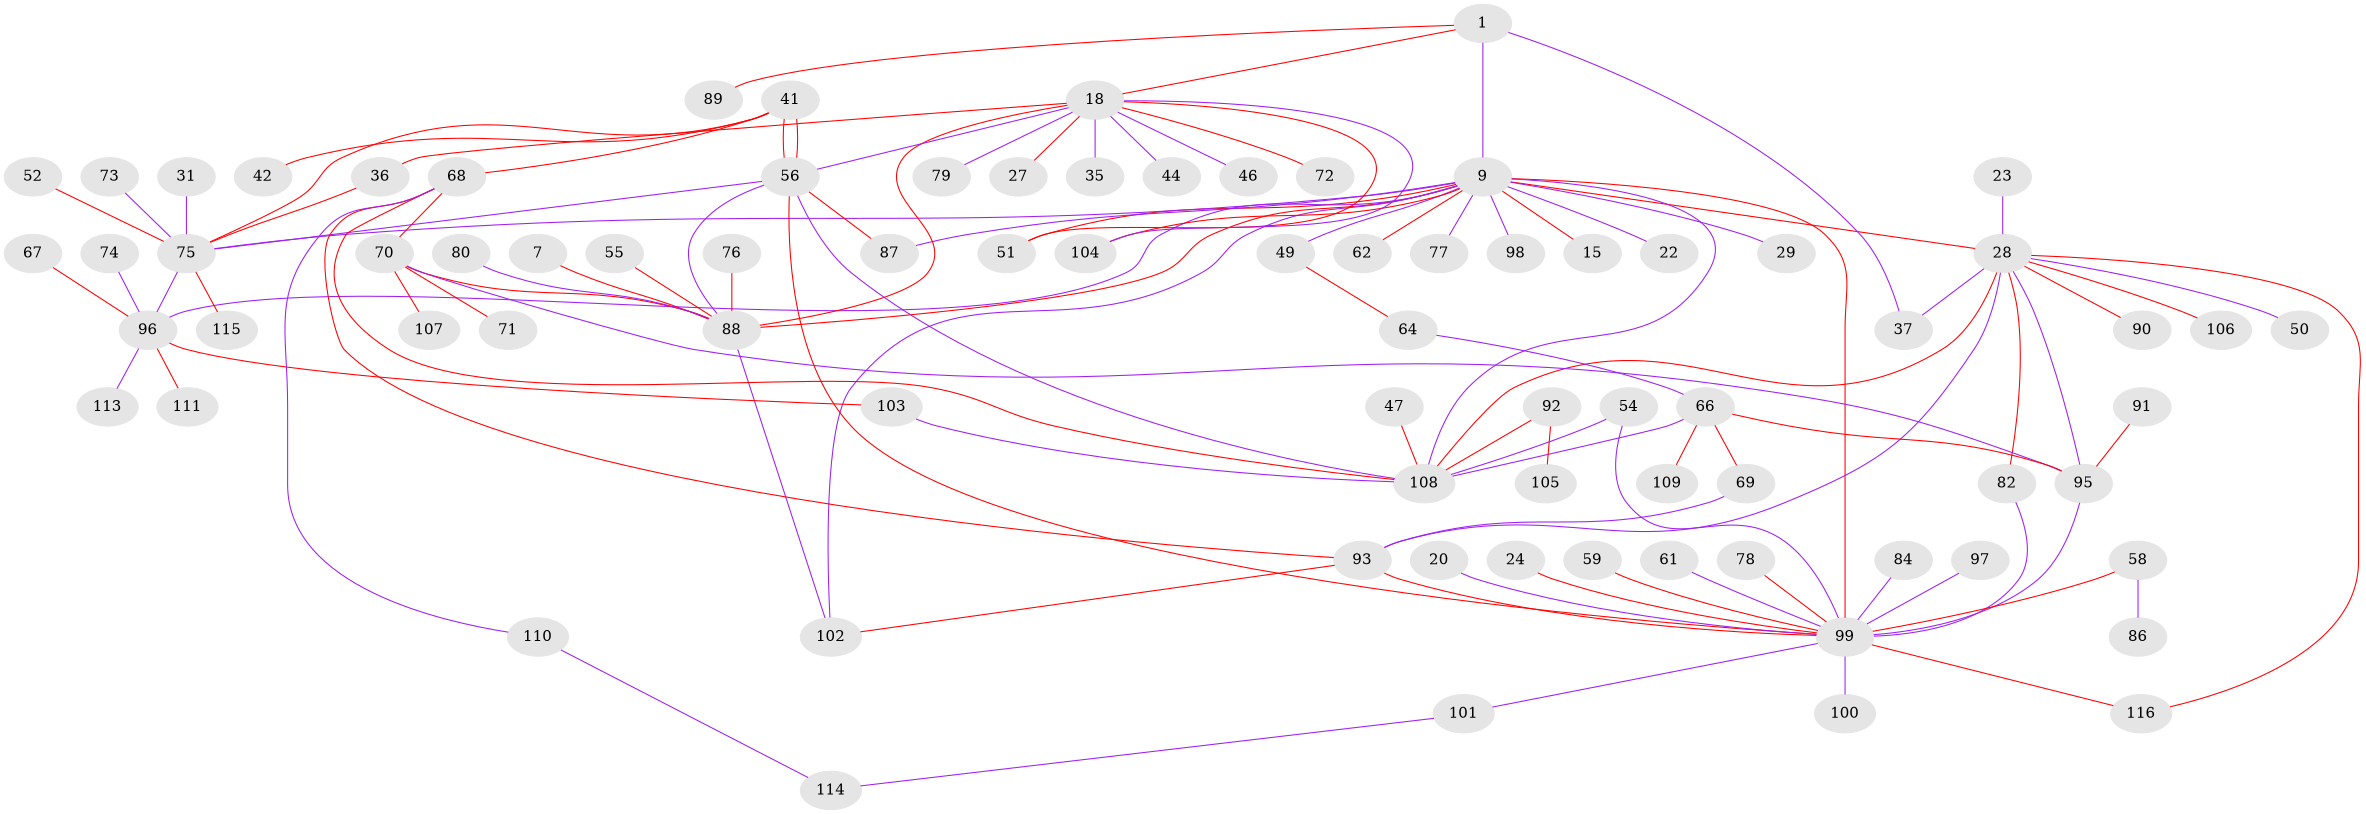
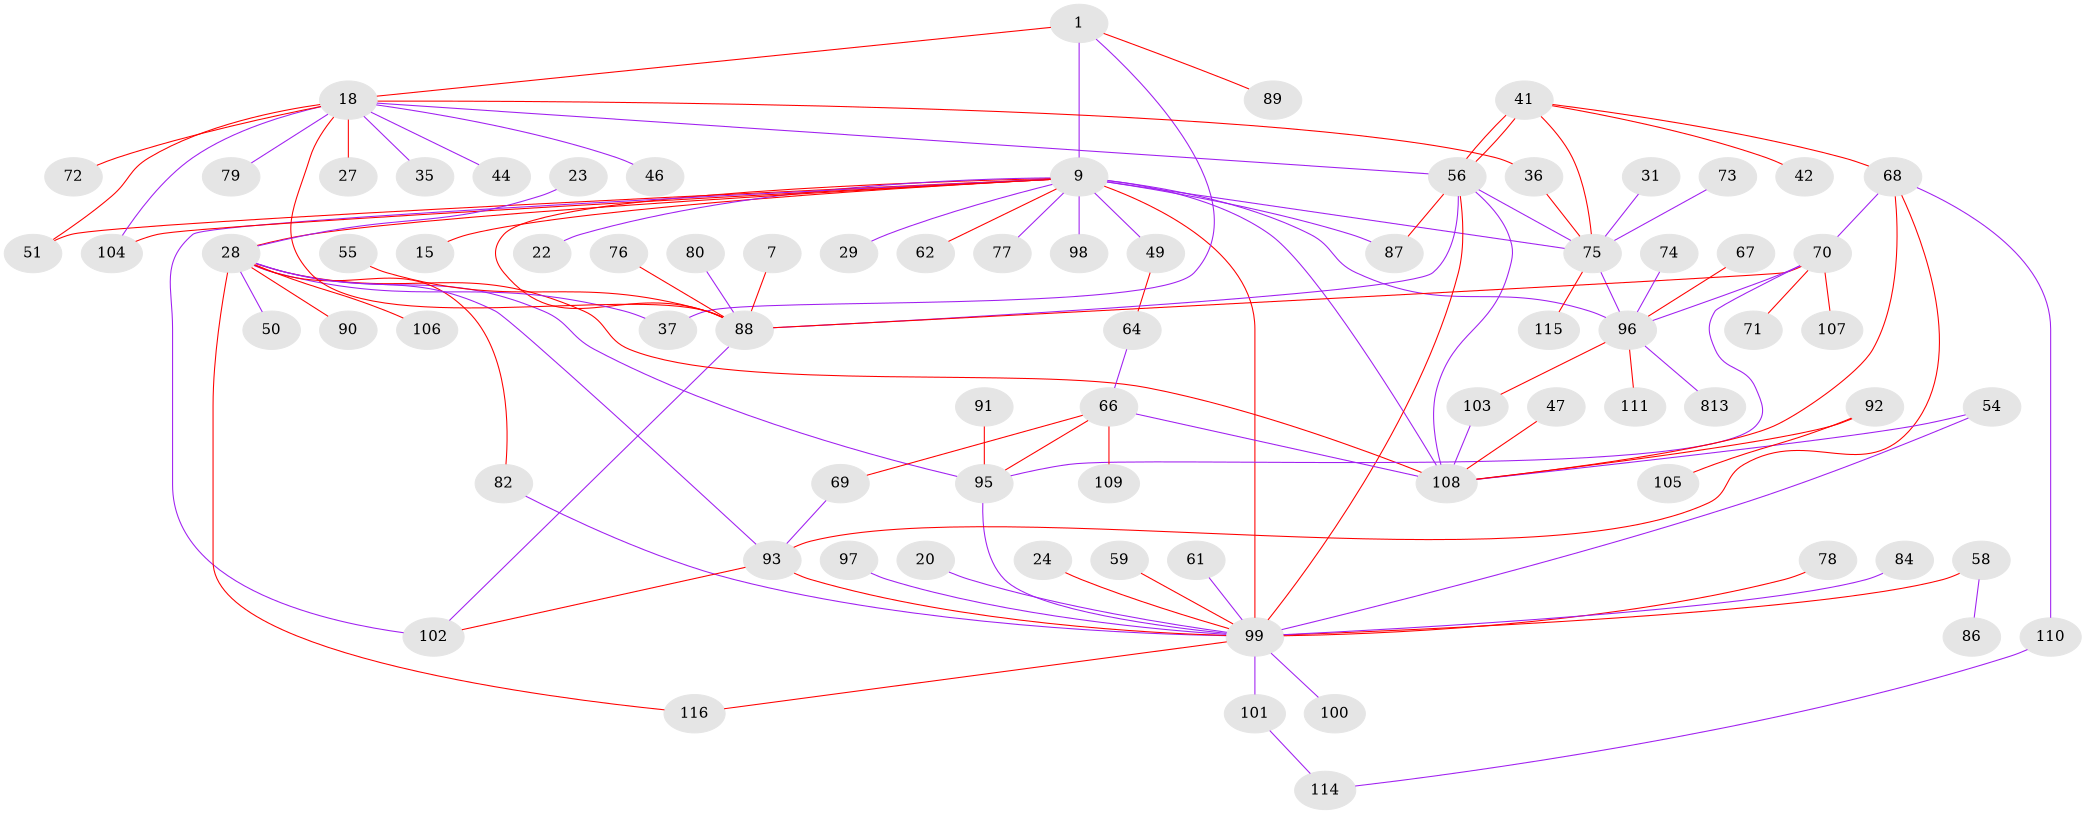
(33, 177) -> none
(421, 215) -> (1858, 215)
none -> (1727, 294)
(108, 407) -> (1715, 407)
